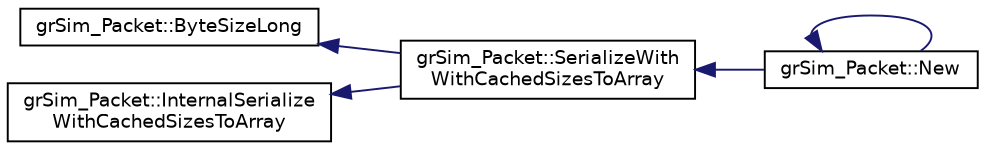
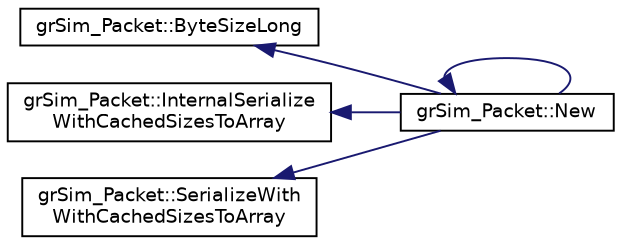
(369, 50) -> (358, 71)
(375, 89) -> (376, 112)
